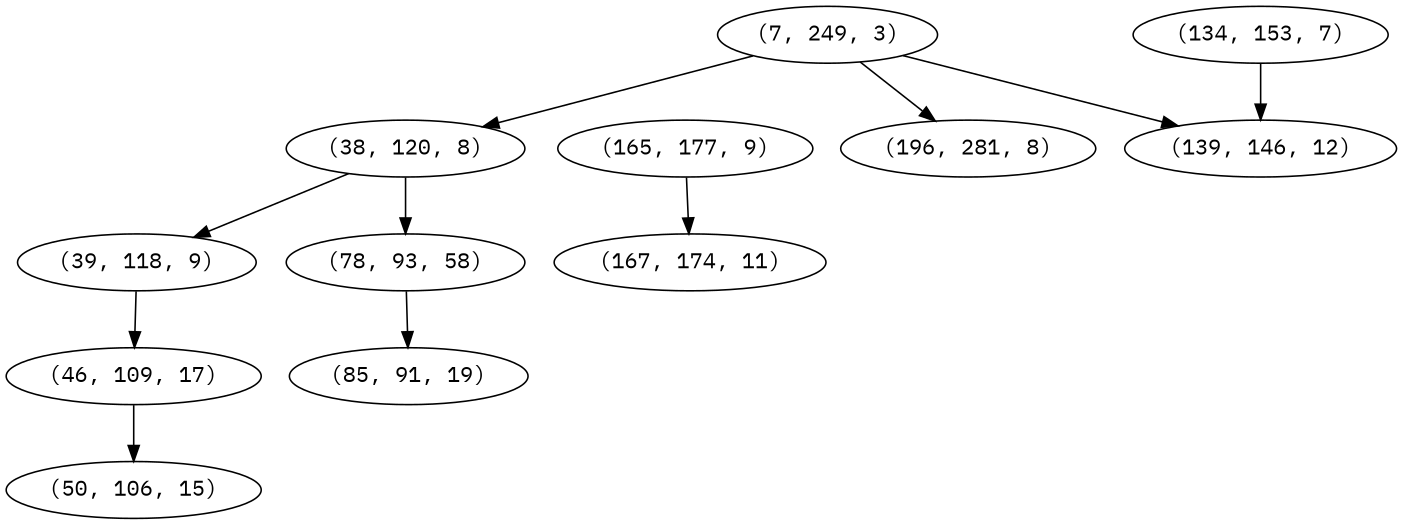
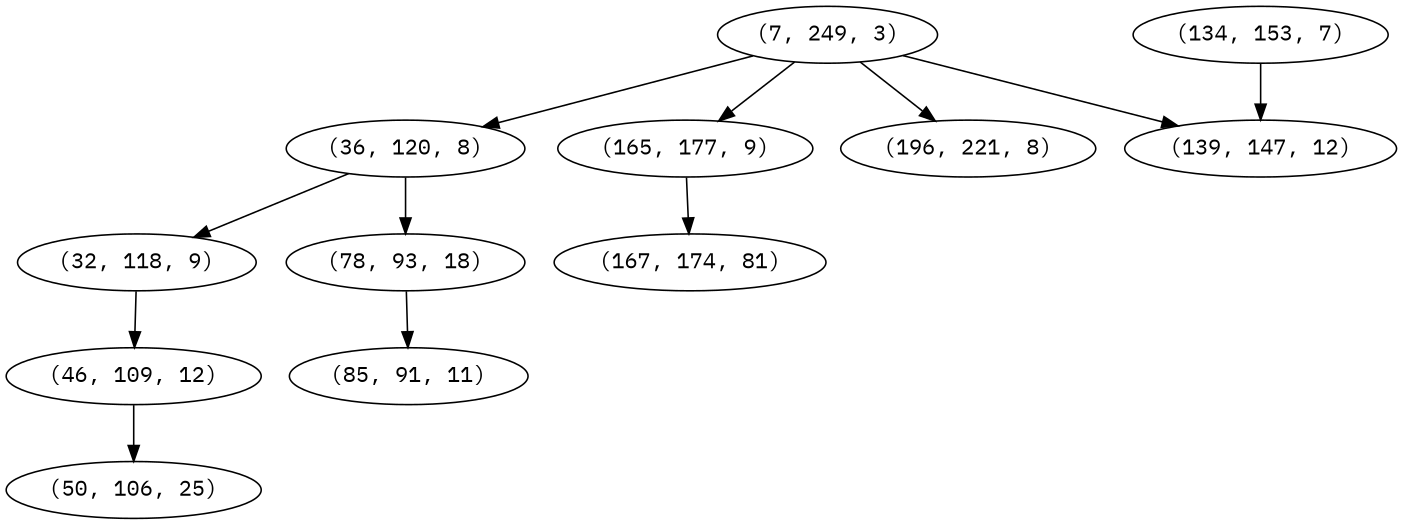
none -> (763, 87)
(406, 149) -> (406, 149)
(968, 149) -> (968, 149)
(1261, 149) -> (1261, 149)
(137, 262) -> (137, 262)
(406, 262) -> (406, 262)
(690, 262) -> (690, 262)
(134, 376) -> (134, 376)
(409, 376) -> (409, 376)
(134, 490) -> (134, 490)
